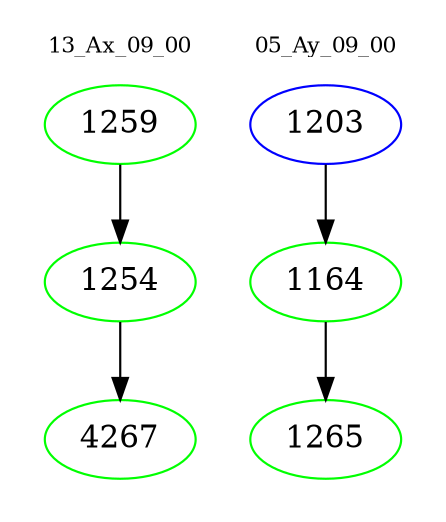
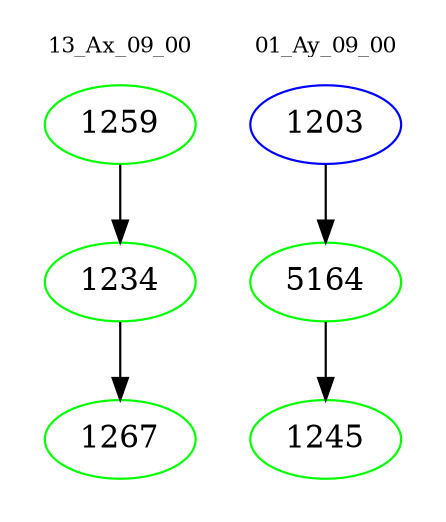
(326, 47) -> (326, 47)
(120, 282) -> (120, 282)
(326, 282) -> (326, 282)
(120, 439) -> (120, 439)
(326, 439) -> (326, 439)
